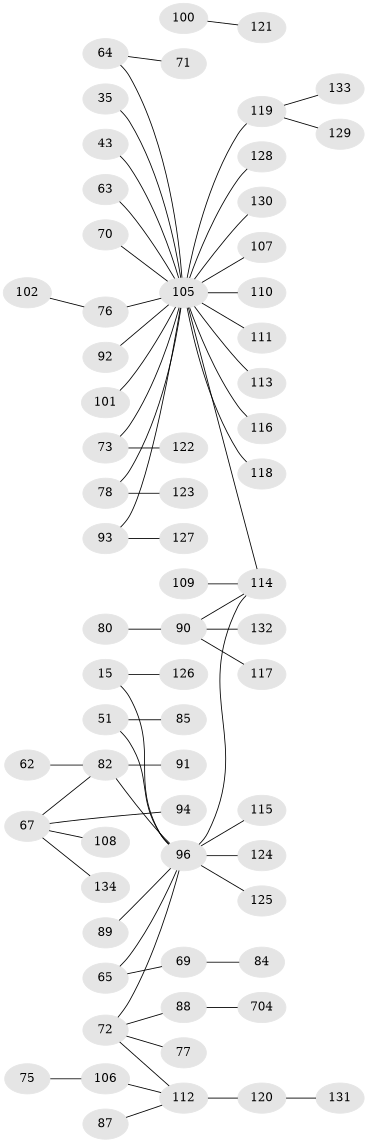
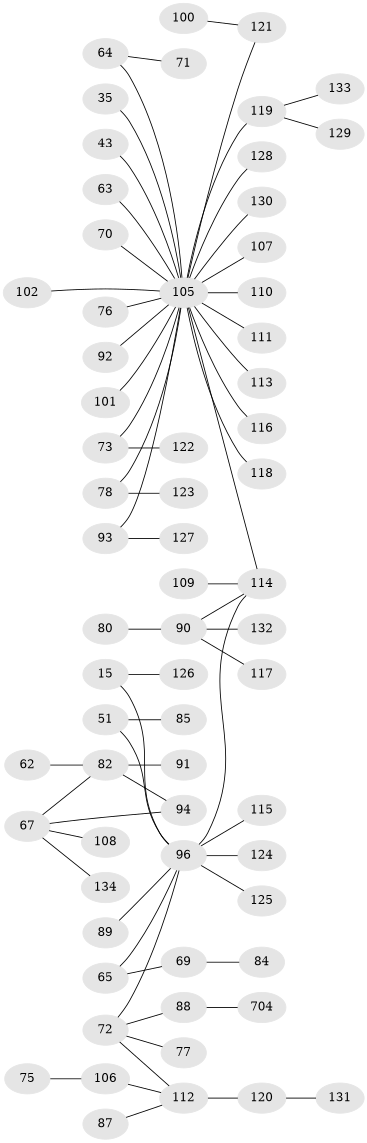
none -> (217, 159)
(67, 303) -> (106, 289)
(139, 809) -> (138, 784)
